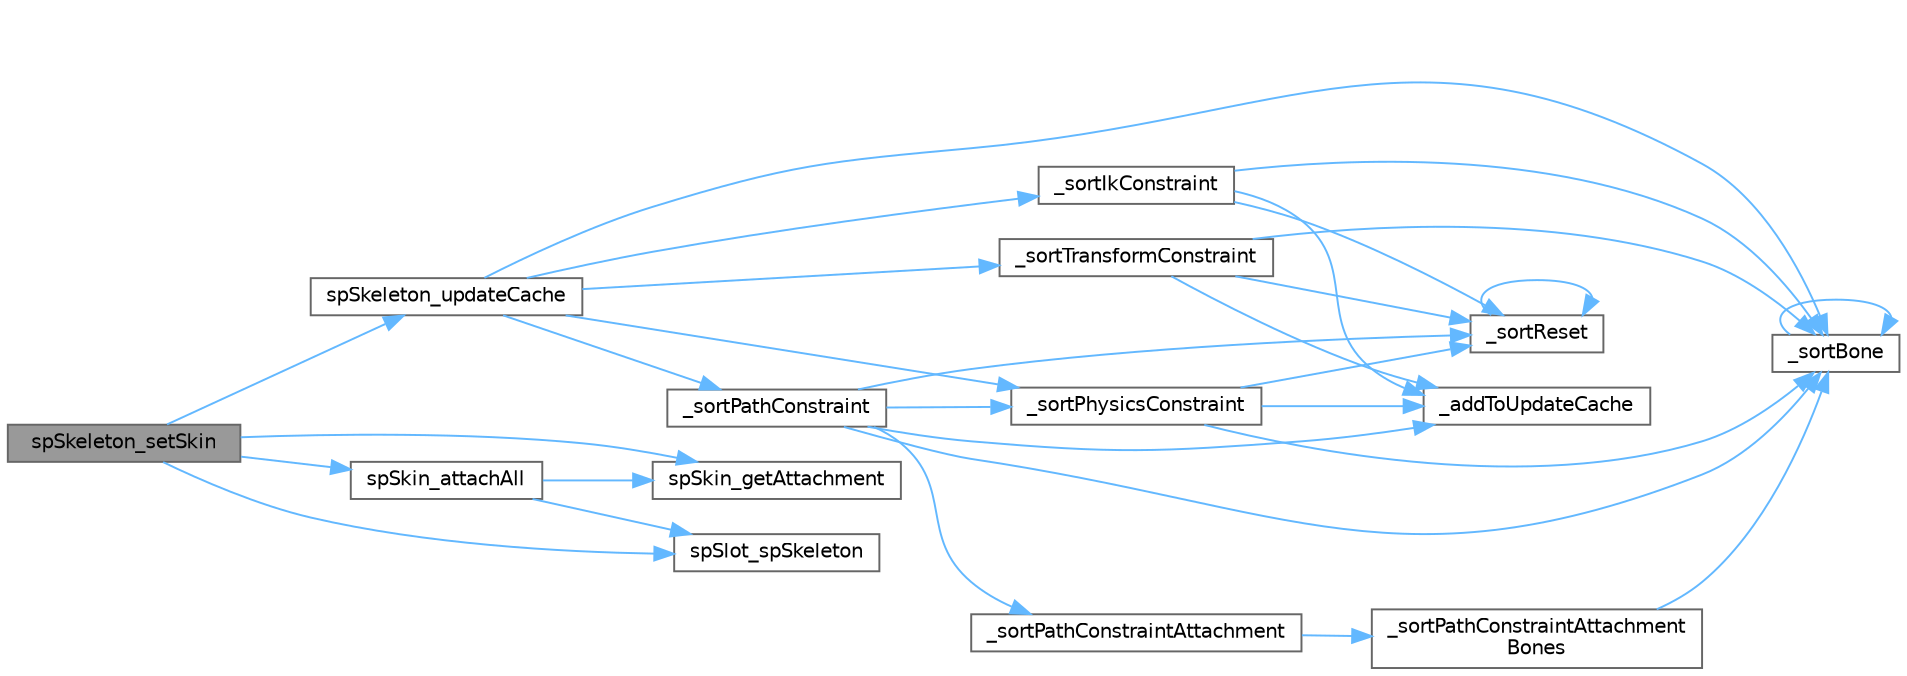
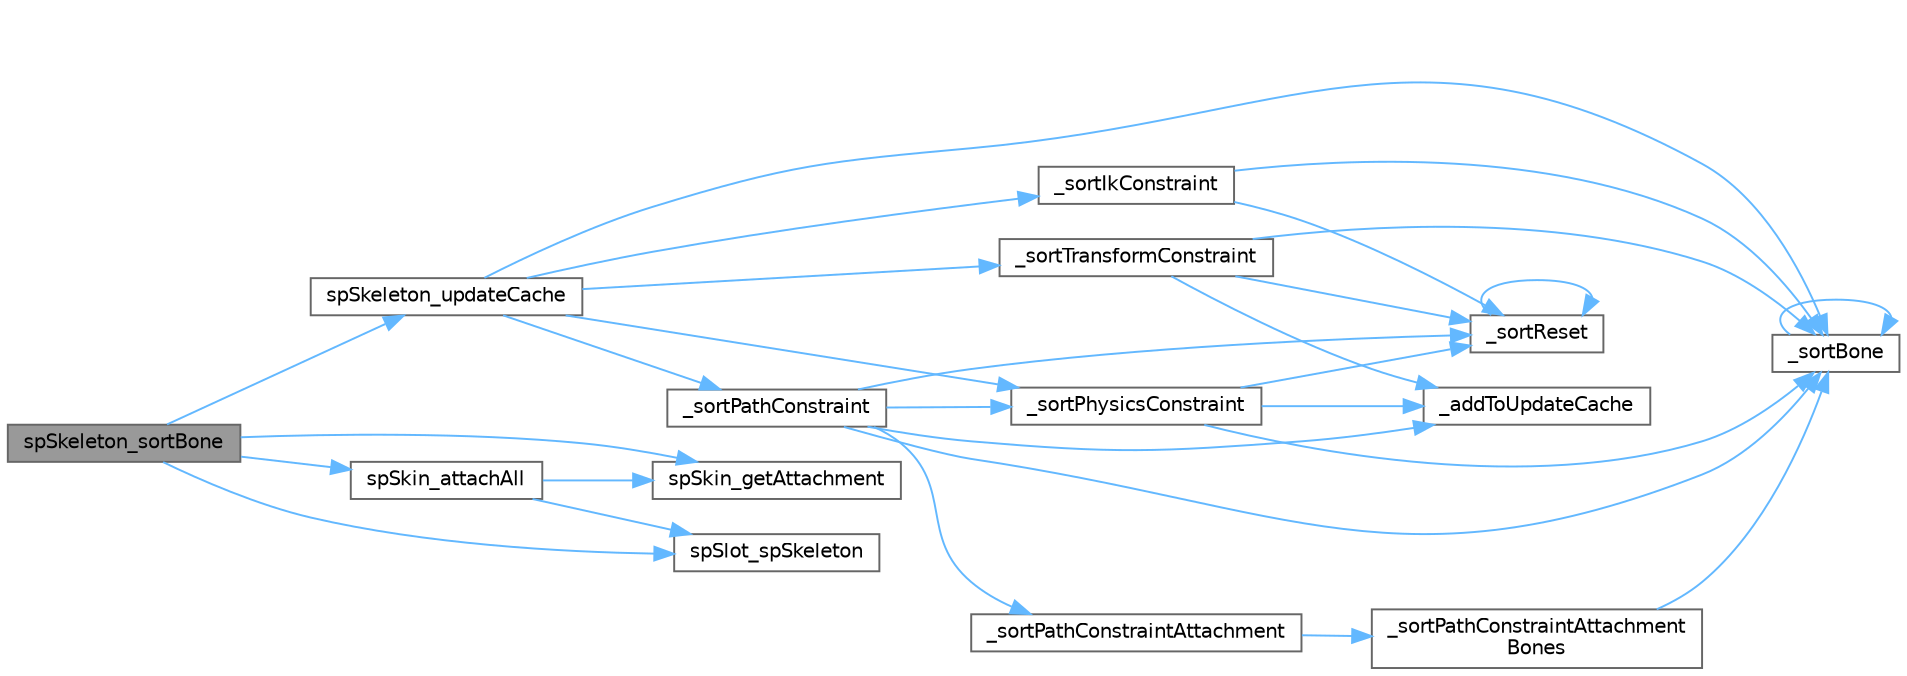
(1334, 277) -> none
(124, 443) -> (124, 443)
